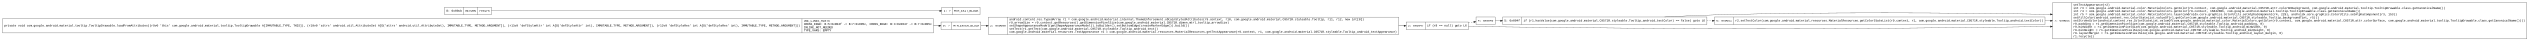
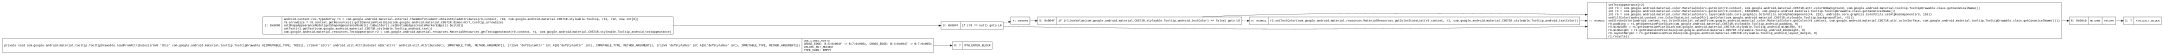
none -> (2064, 21)
(984, 26) -> none
